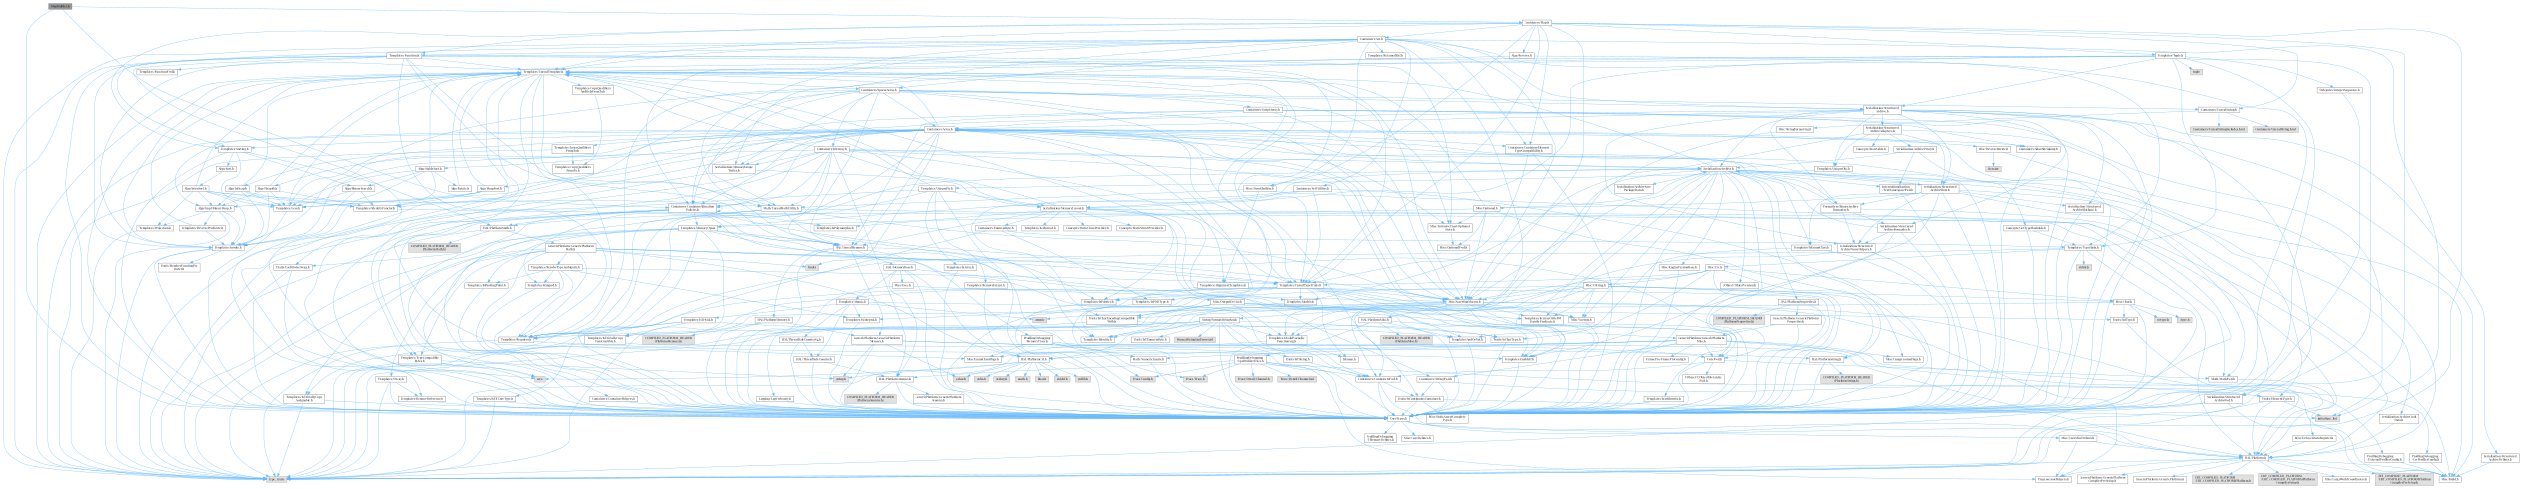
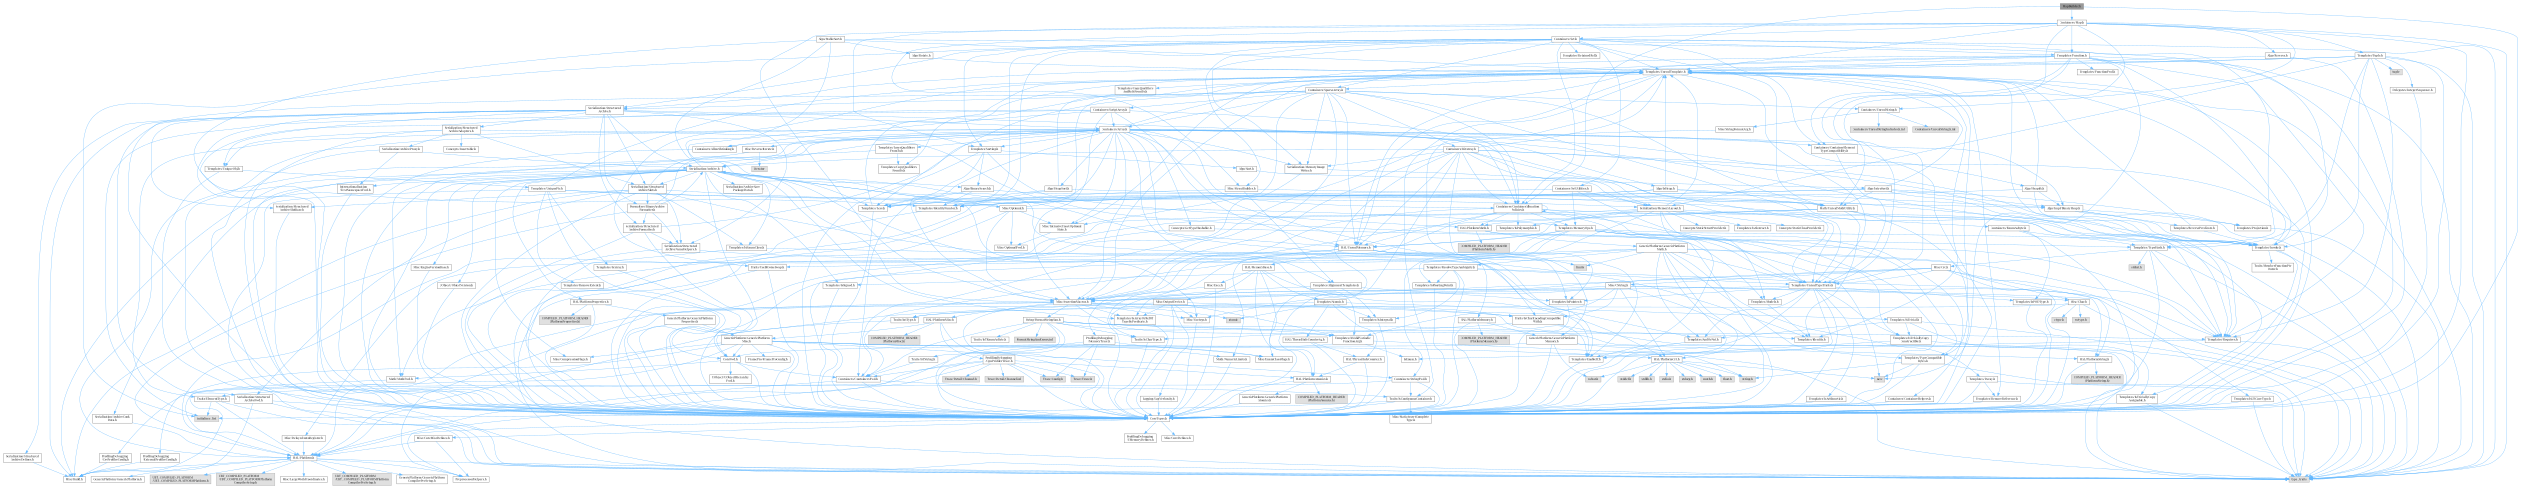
(686, 149) -> none
(274, 195) -> none
